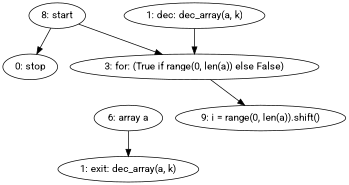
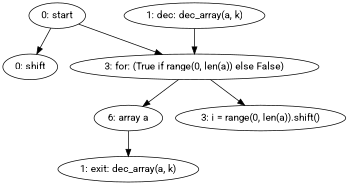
(57, 16) -> (57, 16)
(30, 67) -> (30, 67)
none -> (164, 91)
(261, 118) -> (261, 118)
